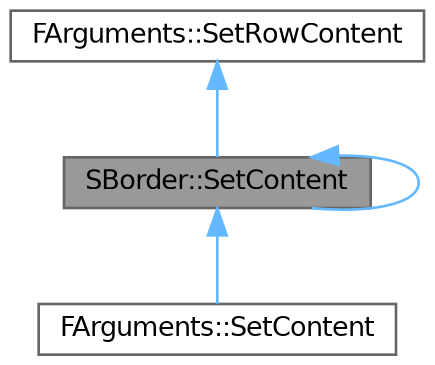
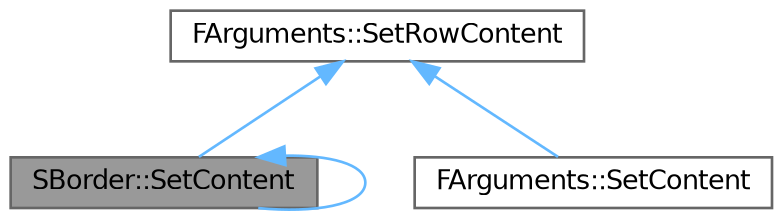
(217, 270) -> (496, 117)
